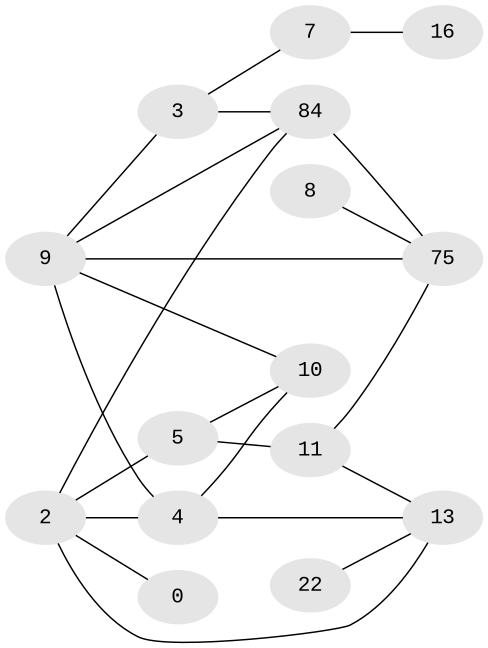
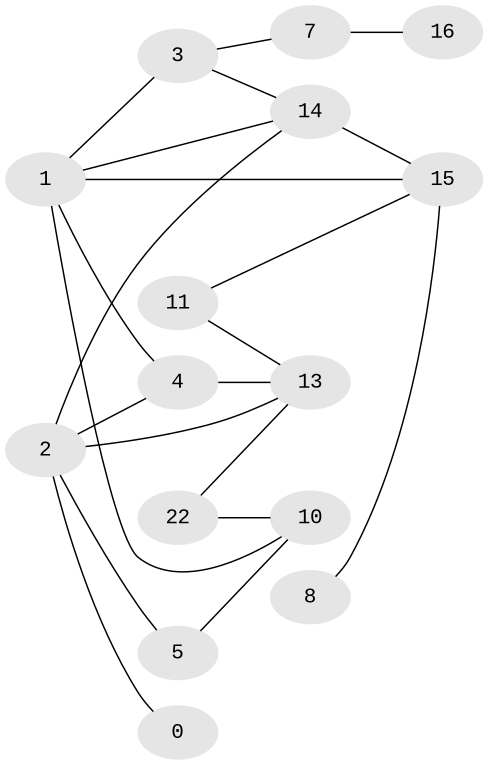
(310, 112) -> (310, 112)
(46, 259) -> (46, 179)
(443, 259) -> (443, 179)
(233, 443) -> none
(236, 455) -> (244, 518)
